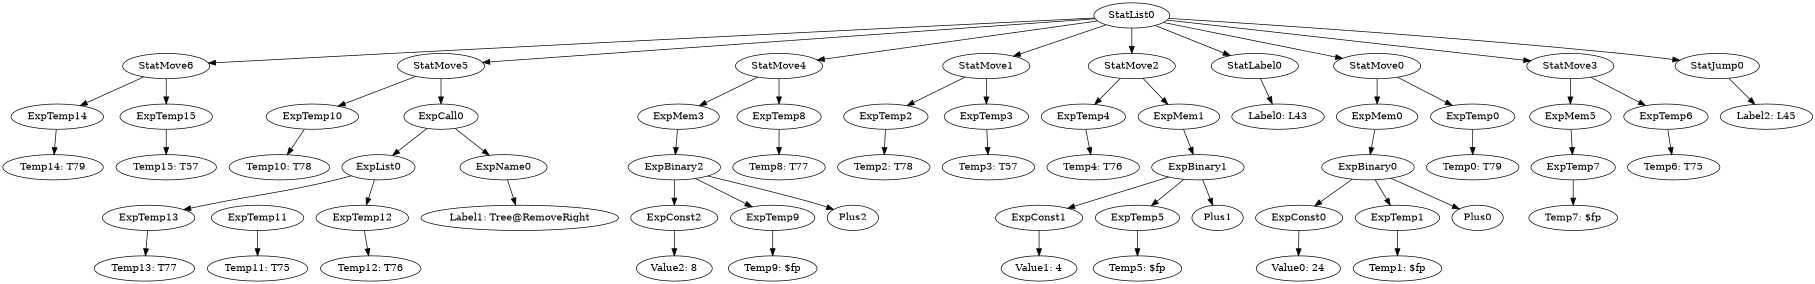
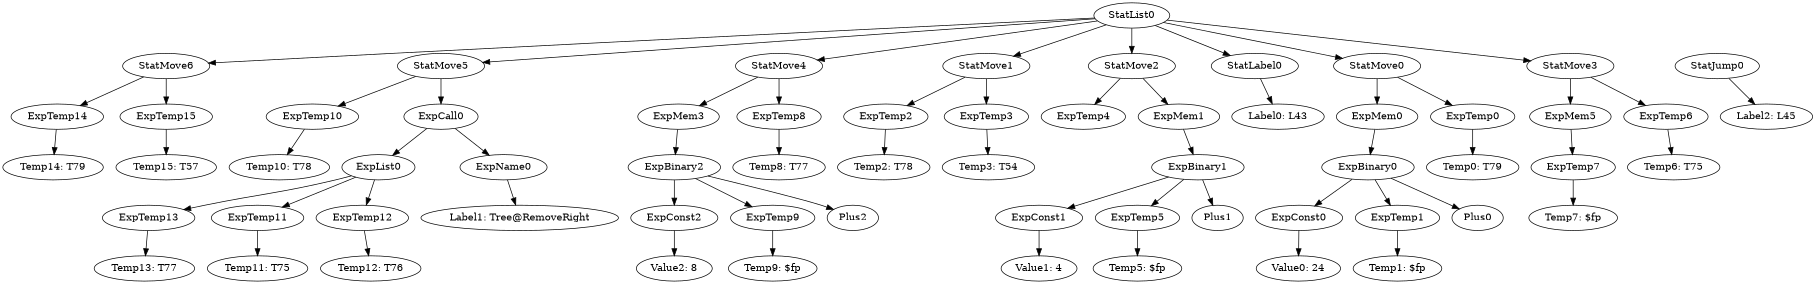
(1421, 36) -> none
(988, 167) -> (988, 167)
(1093, 167) -> none
none -> (322, 191)
